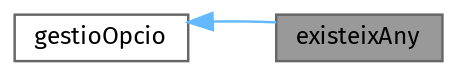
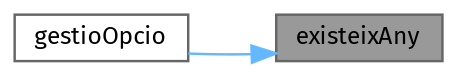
(244, 21) -> (220, 54)
